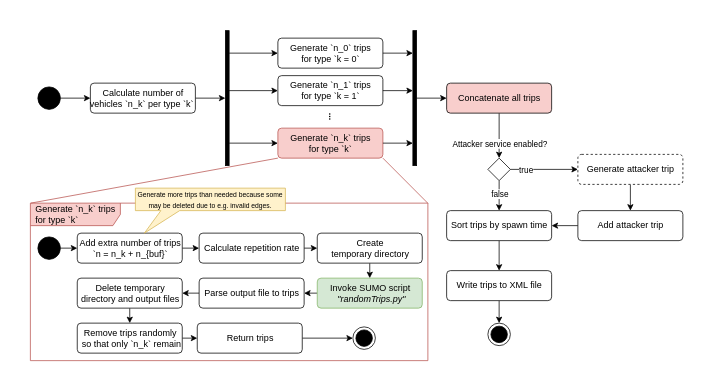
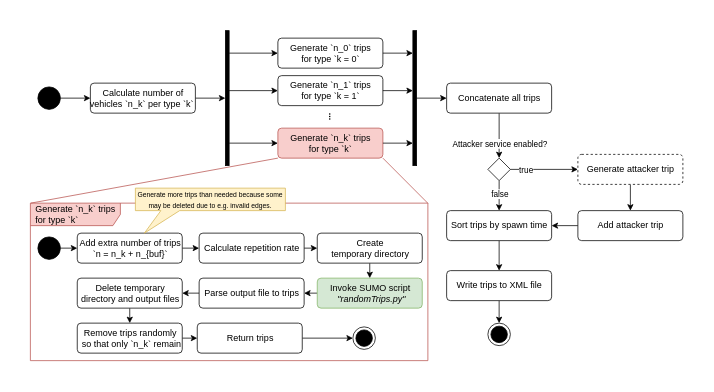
(499, 98) -> (499, 98)
